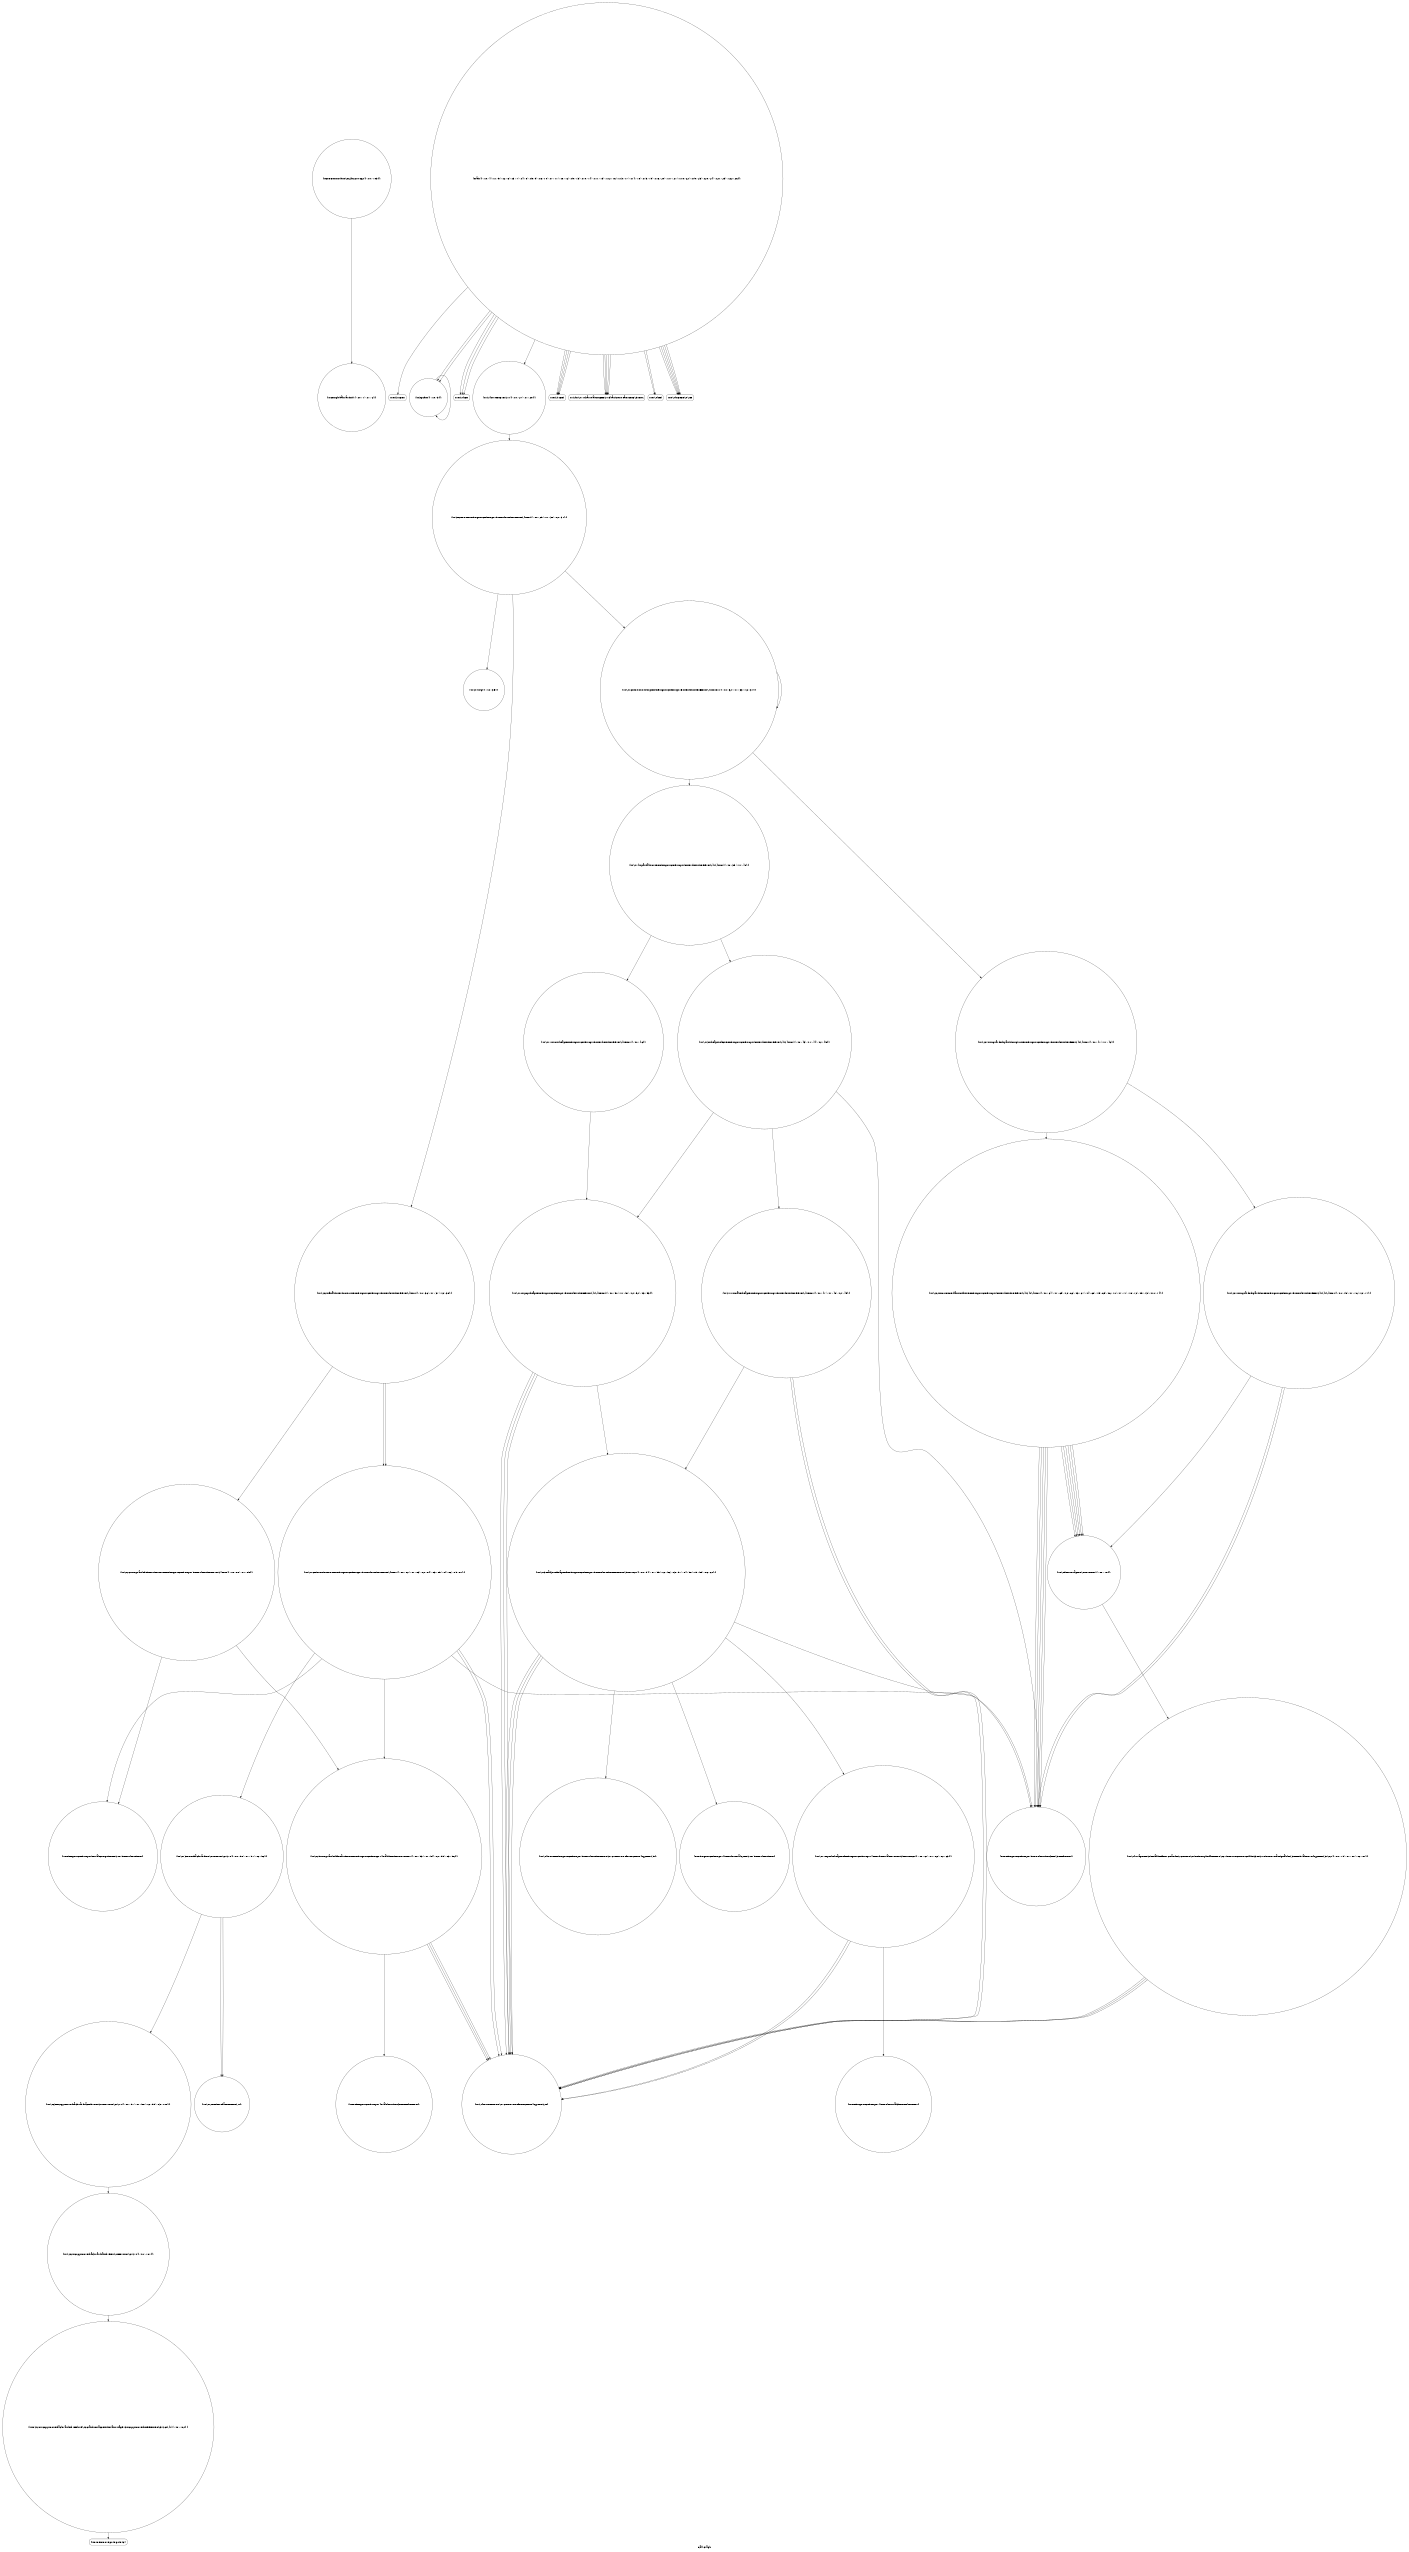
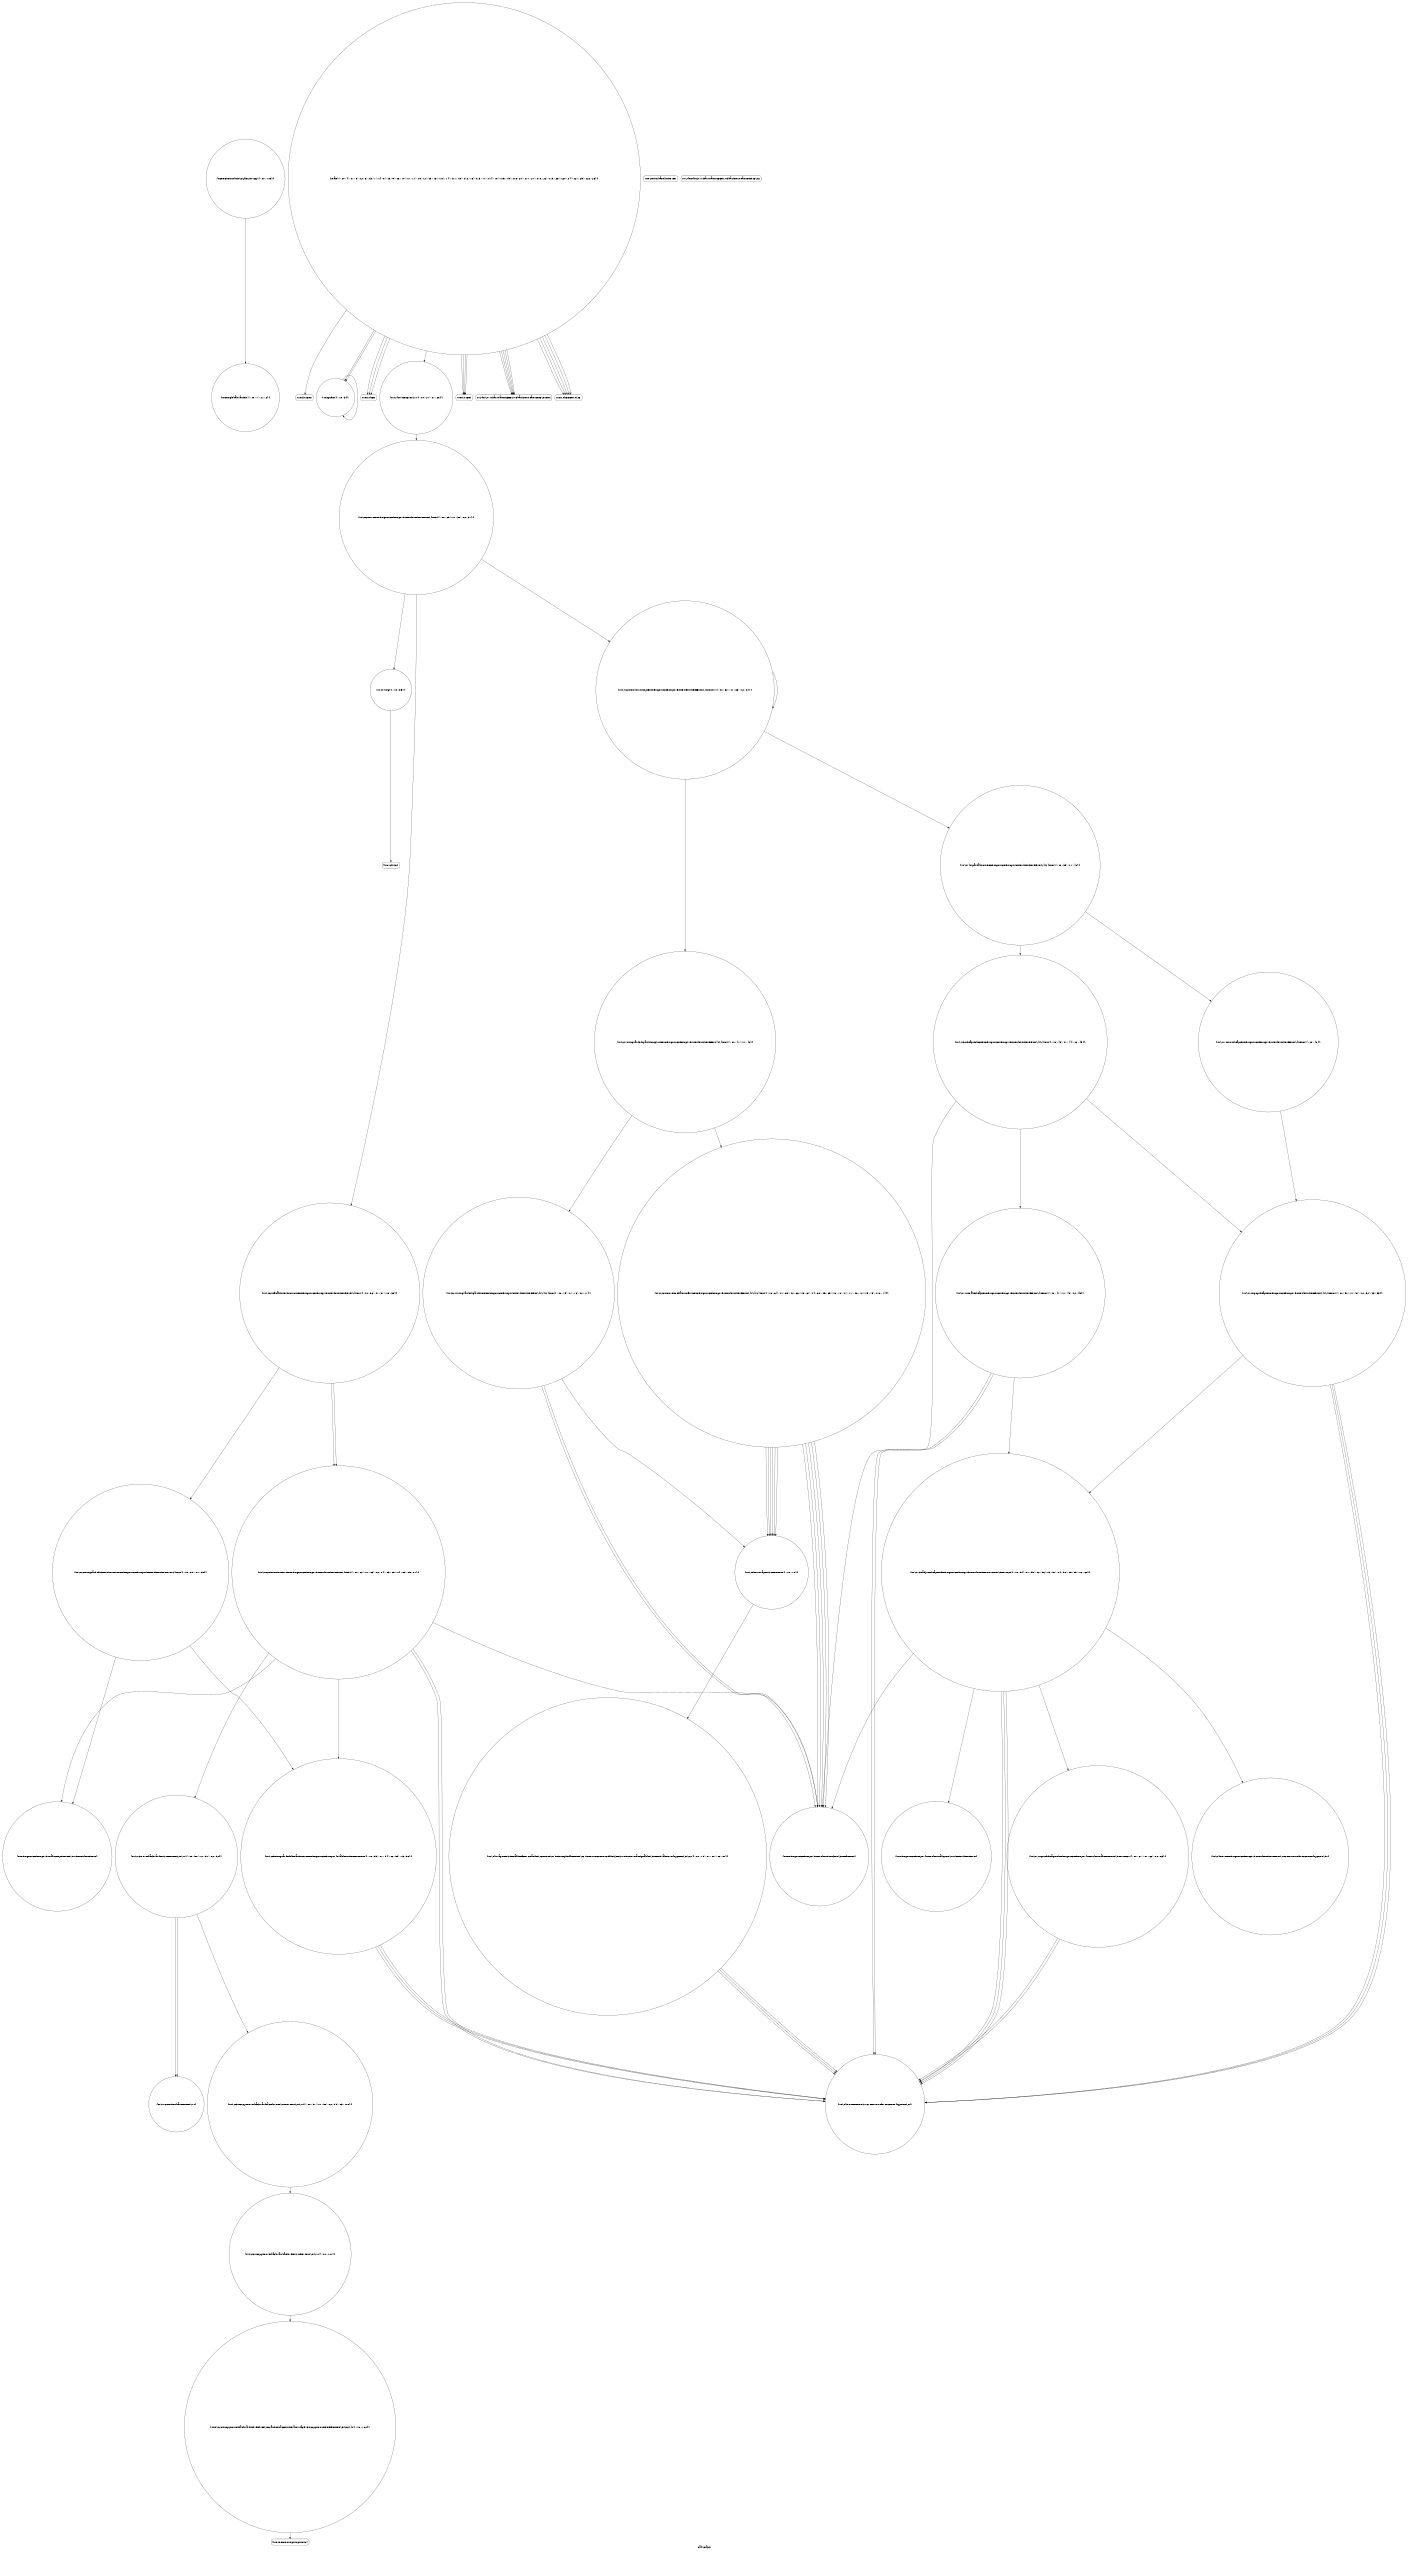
none -> (661, 179)
none -> (721, 179)
(656, 398) -> none
none -> (391, 865)
(384, 2104) -> none
(883, 2104) -> none
